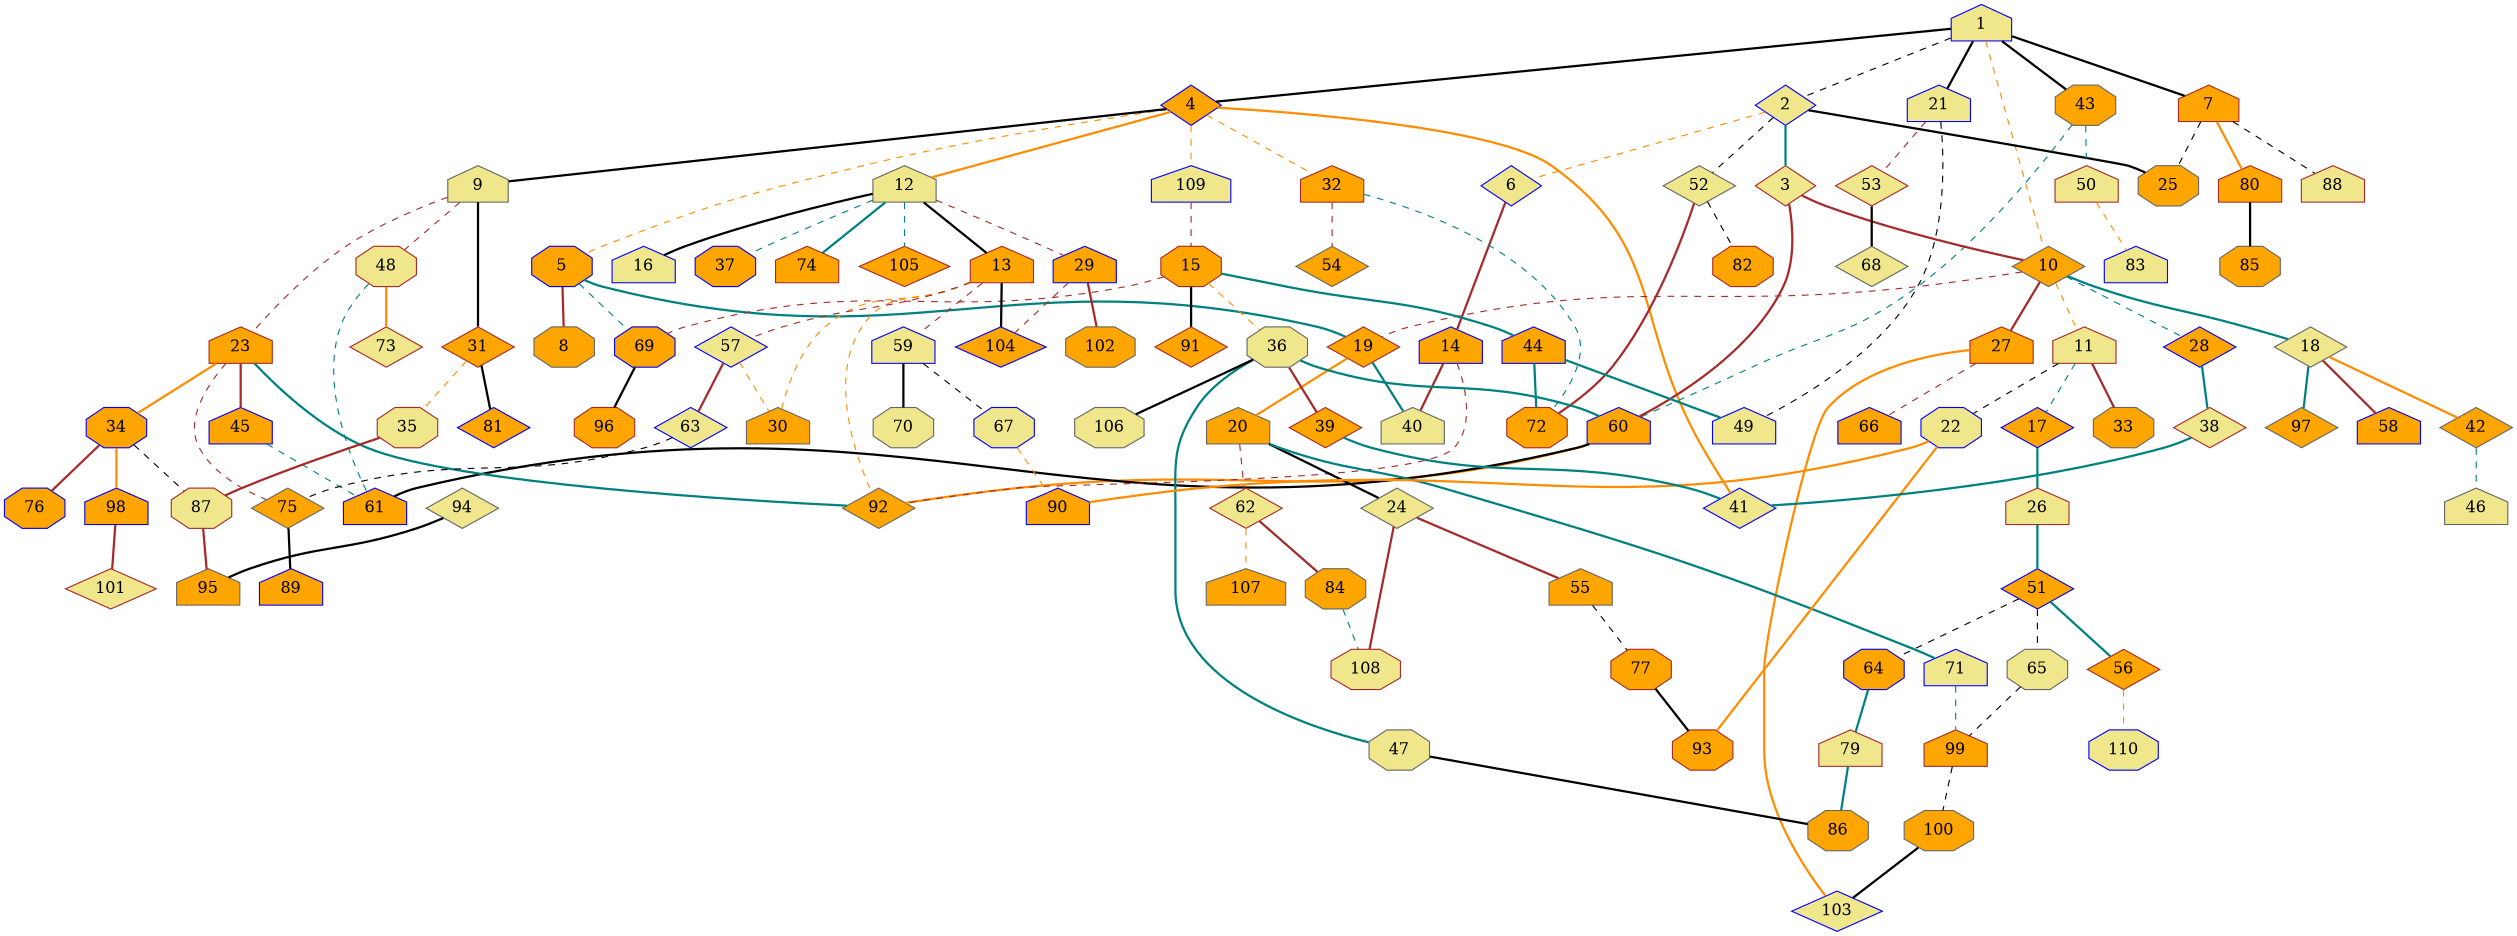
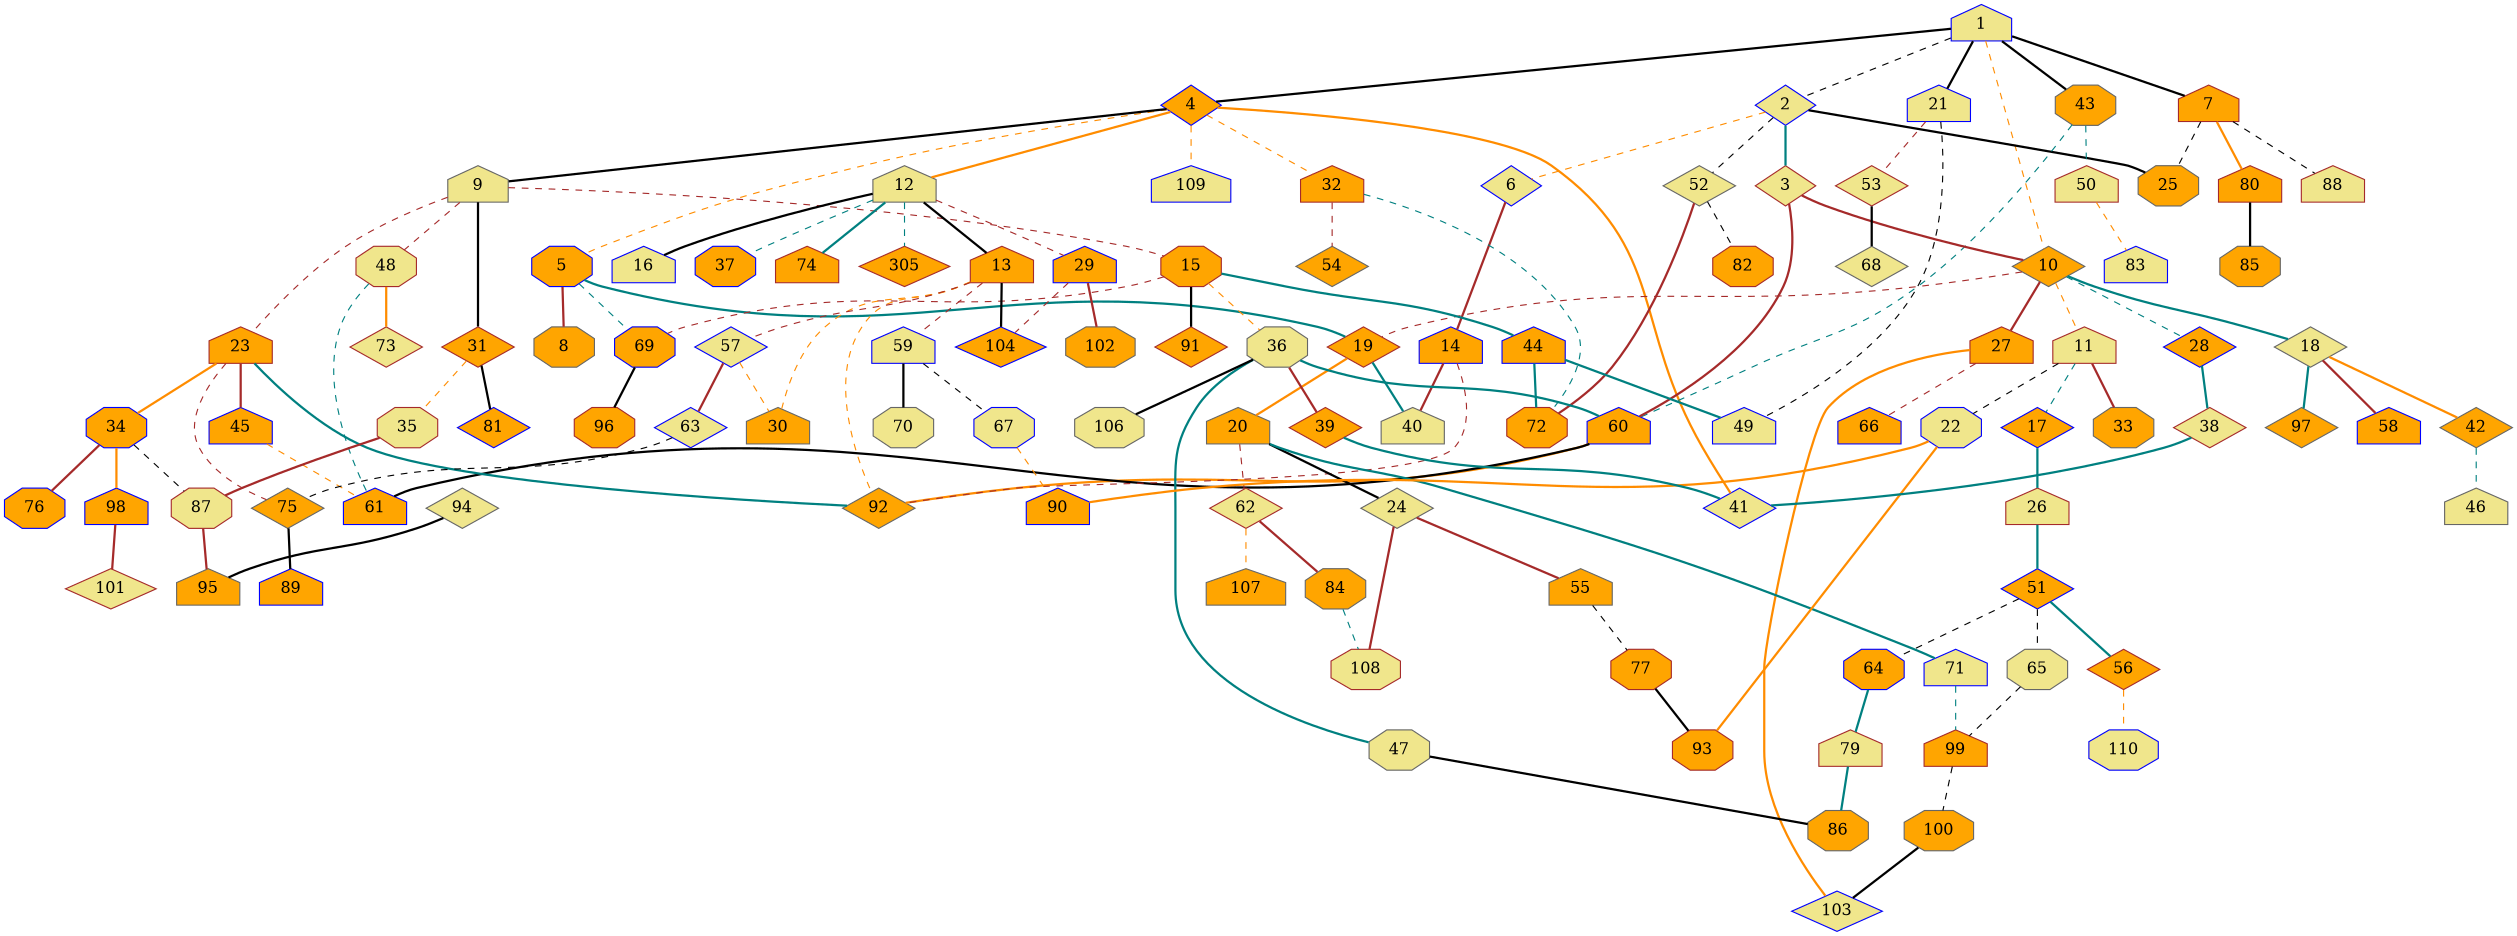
(1191, 224) -> (788, 203)
(905, 266) -> (905, 266)
(312, 470) -> (312, 470)
